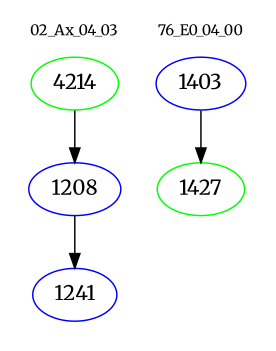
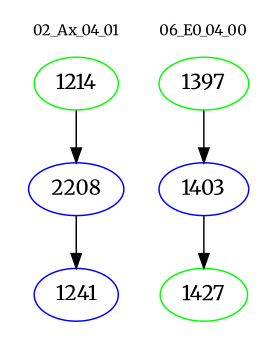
(75, 32) -> (76, 32)
(201, 32) -> (204, 32)
(75, 84) -> (76, 84)
none -> (204, 84)
(75, 189) -> (76, 189)
